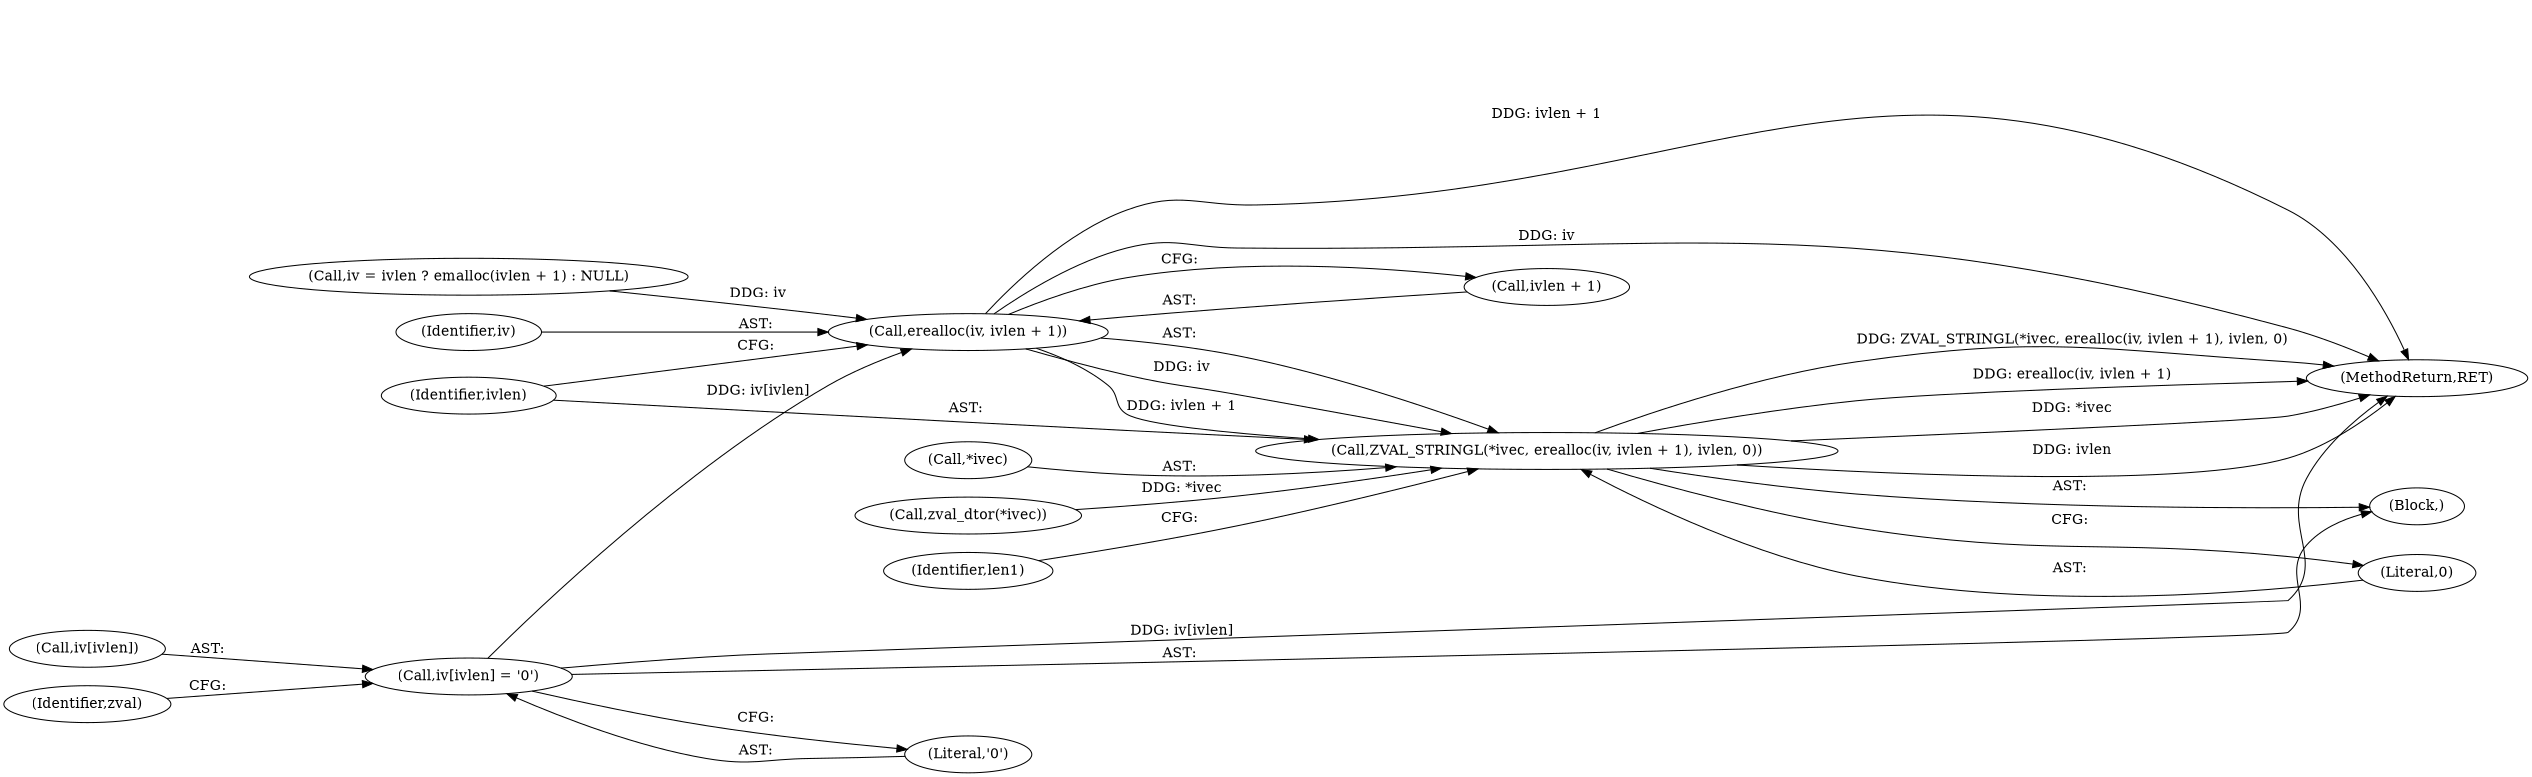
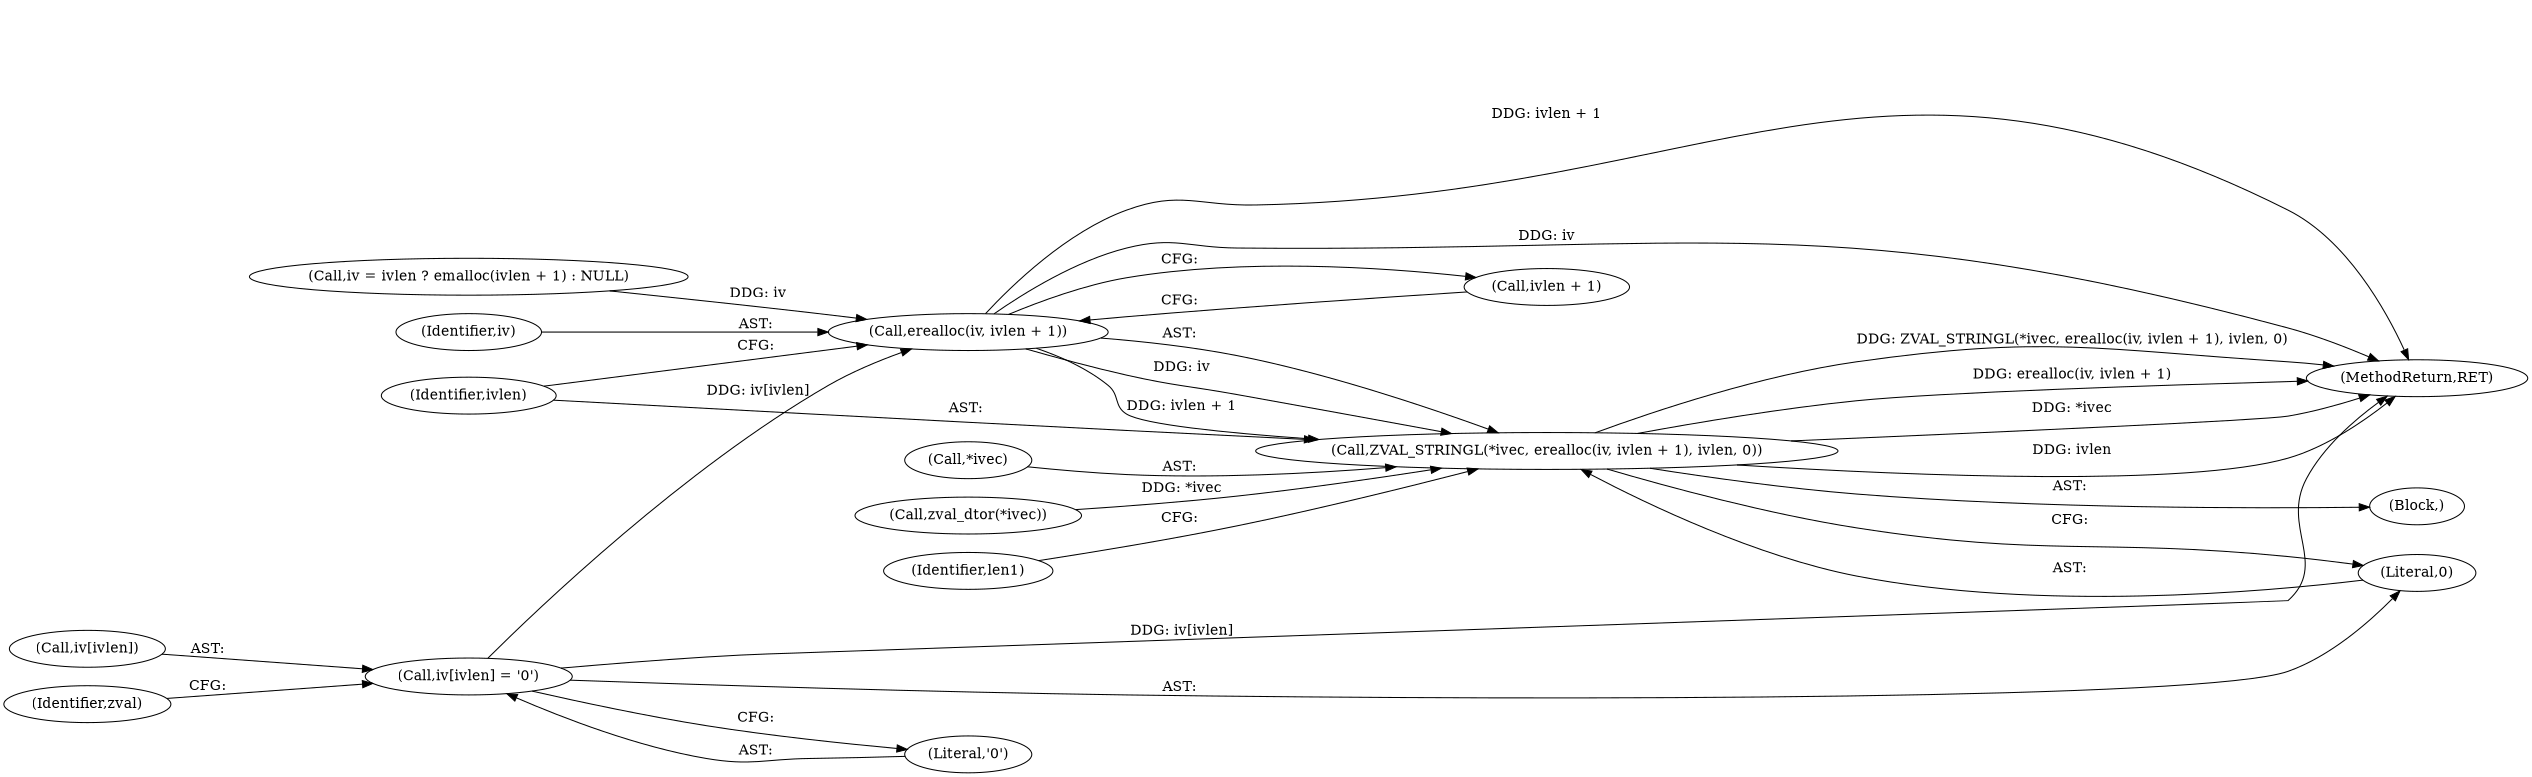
(1182, 301) -> (1182, 301)
(1509, 654) -> (1494, 698)
